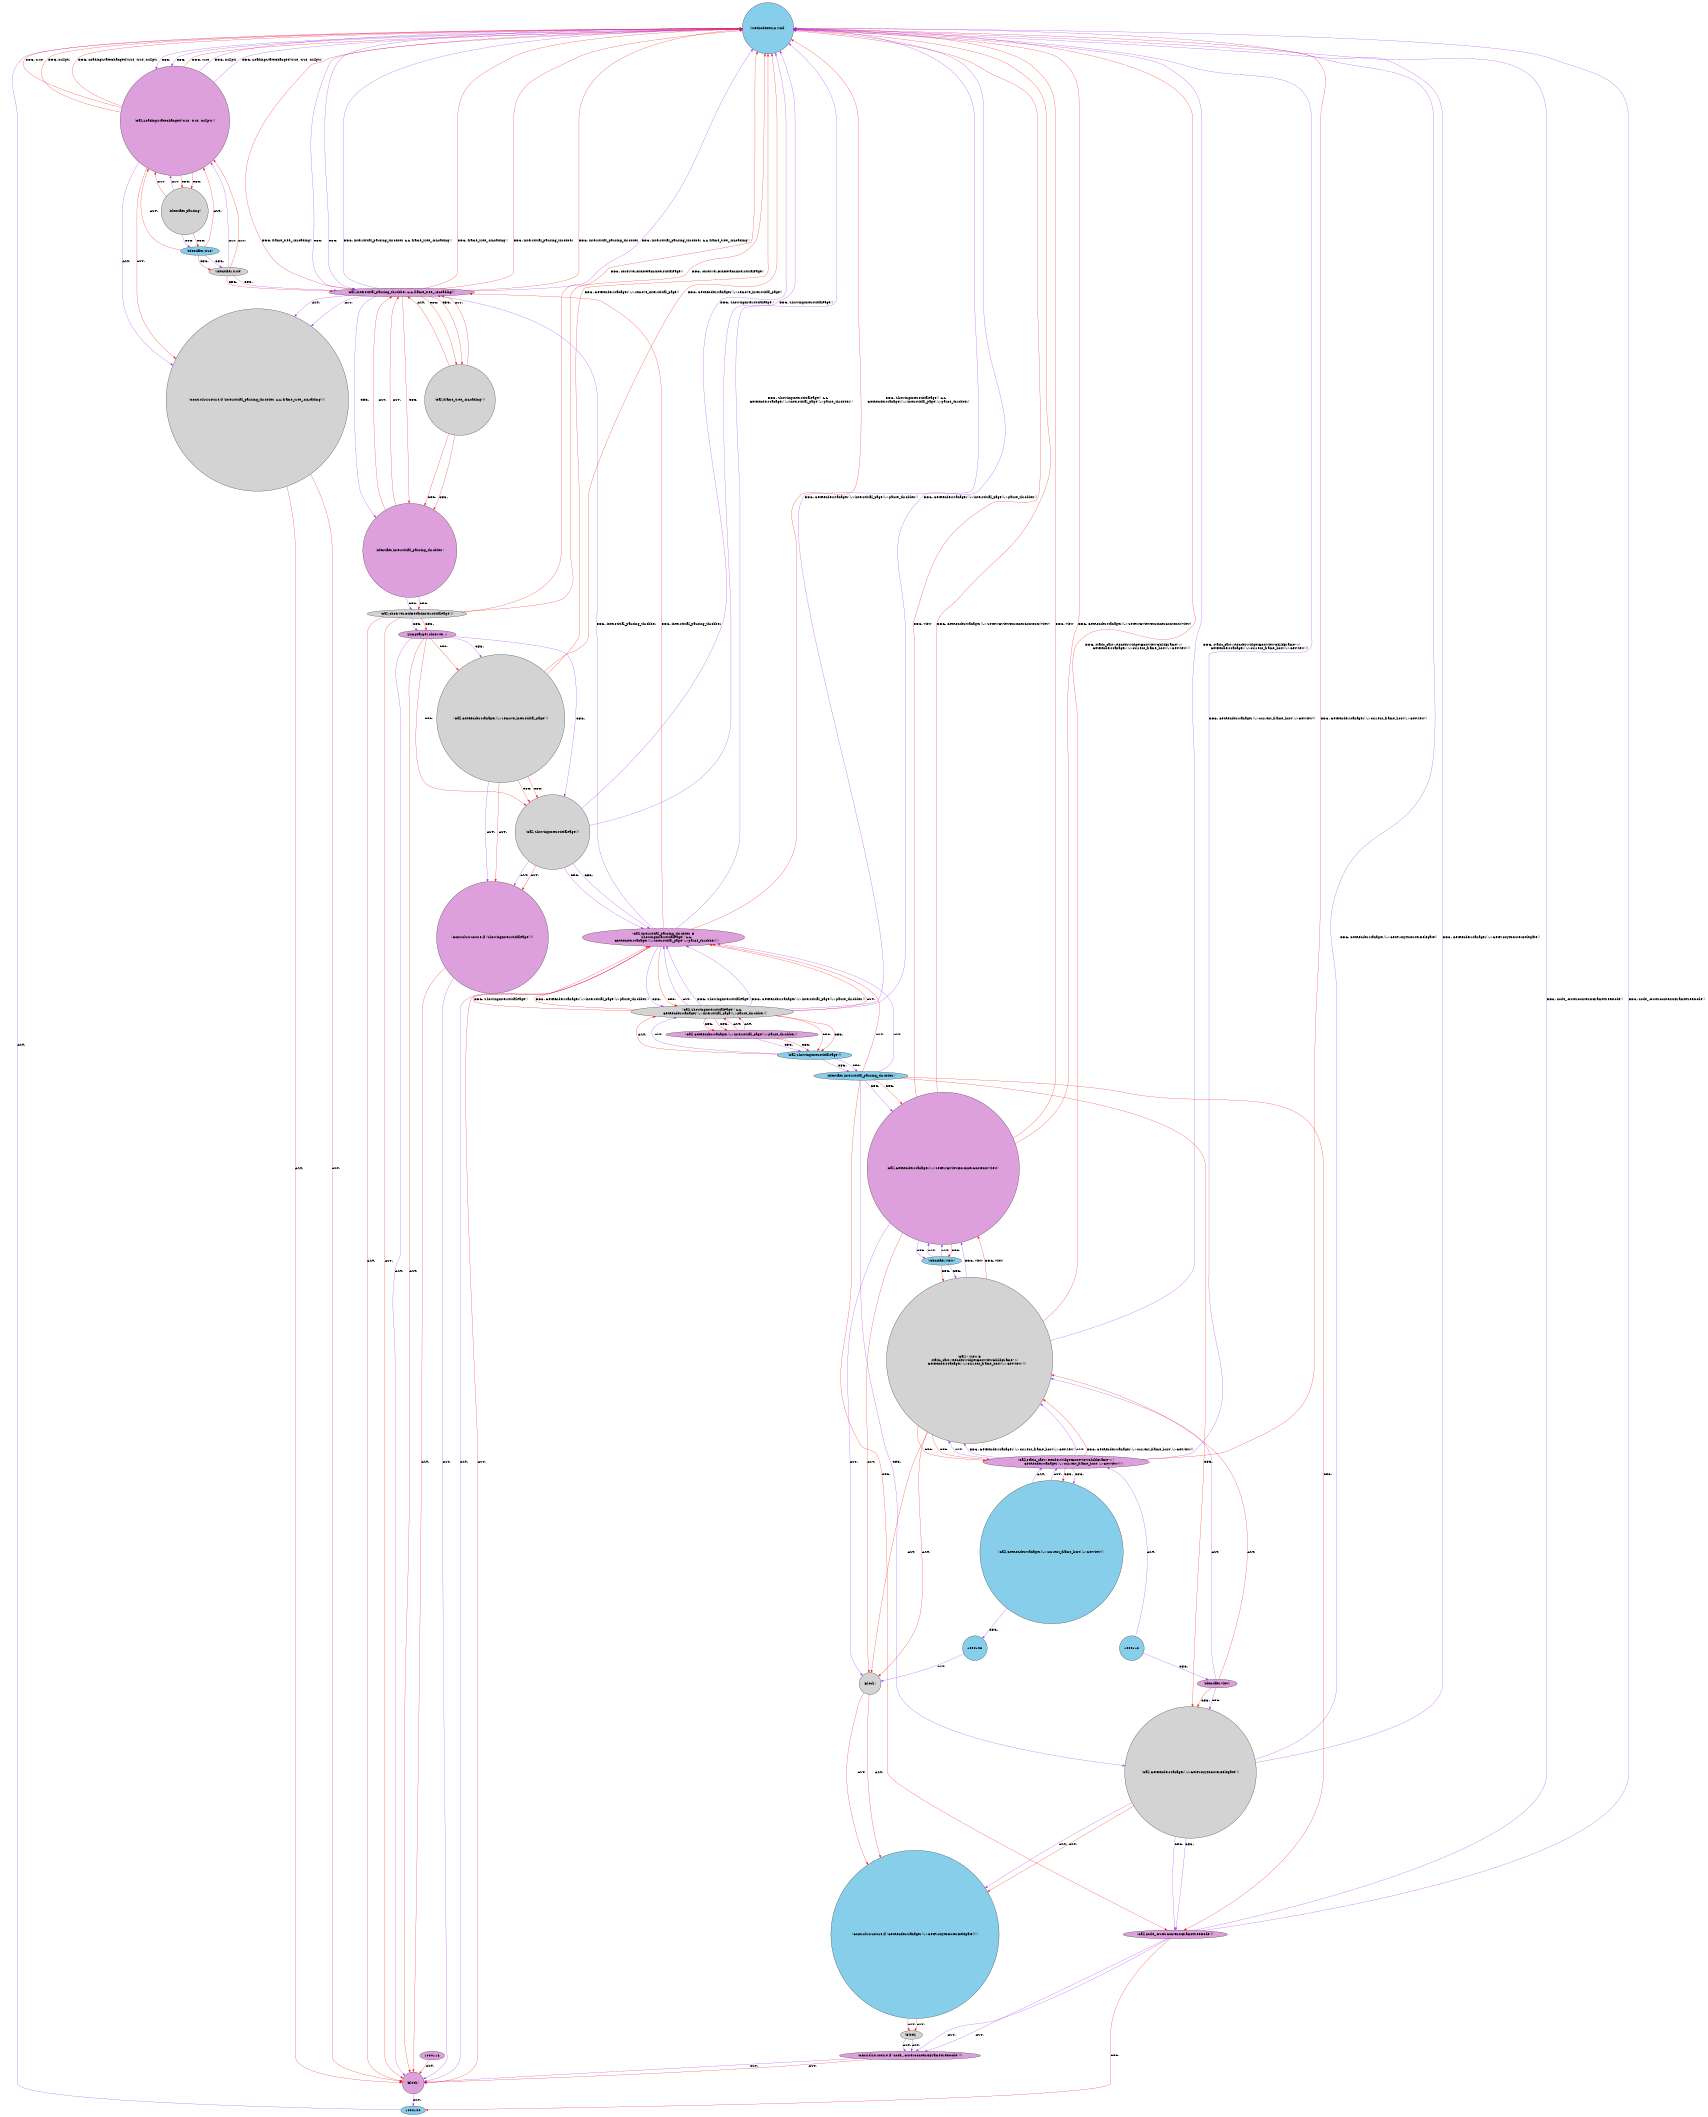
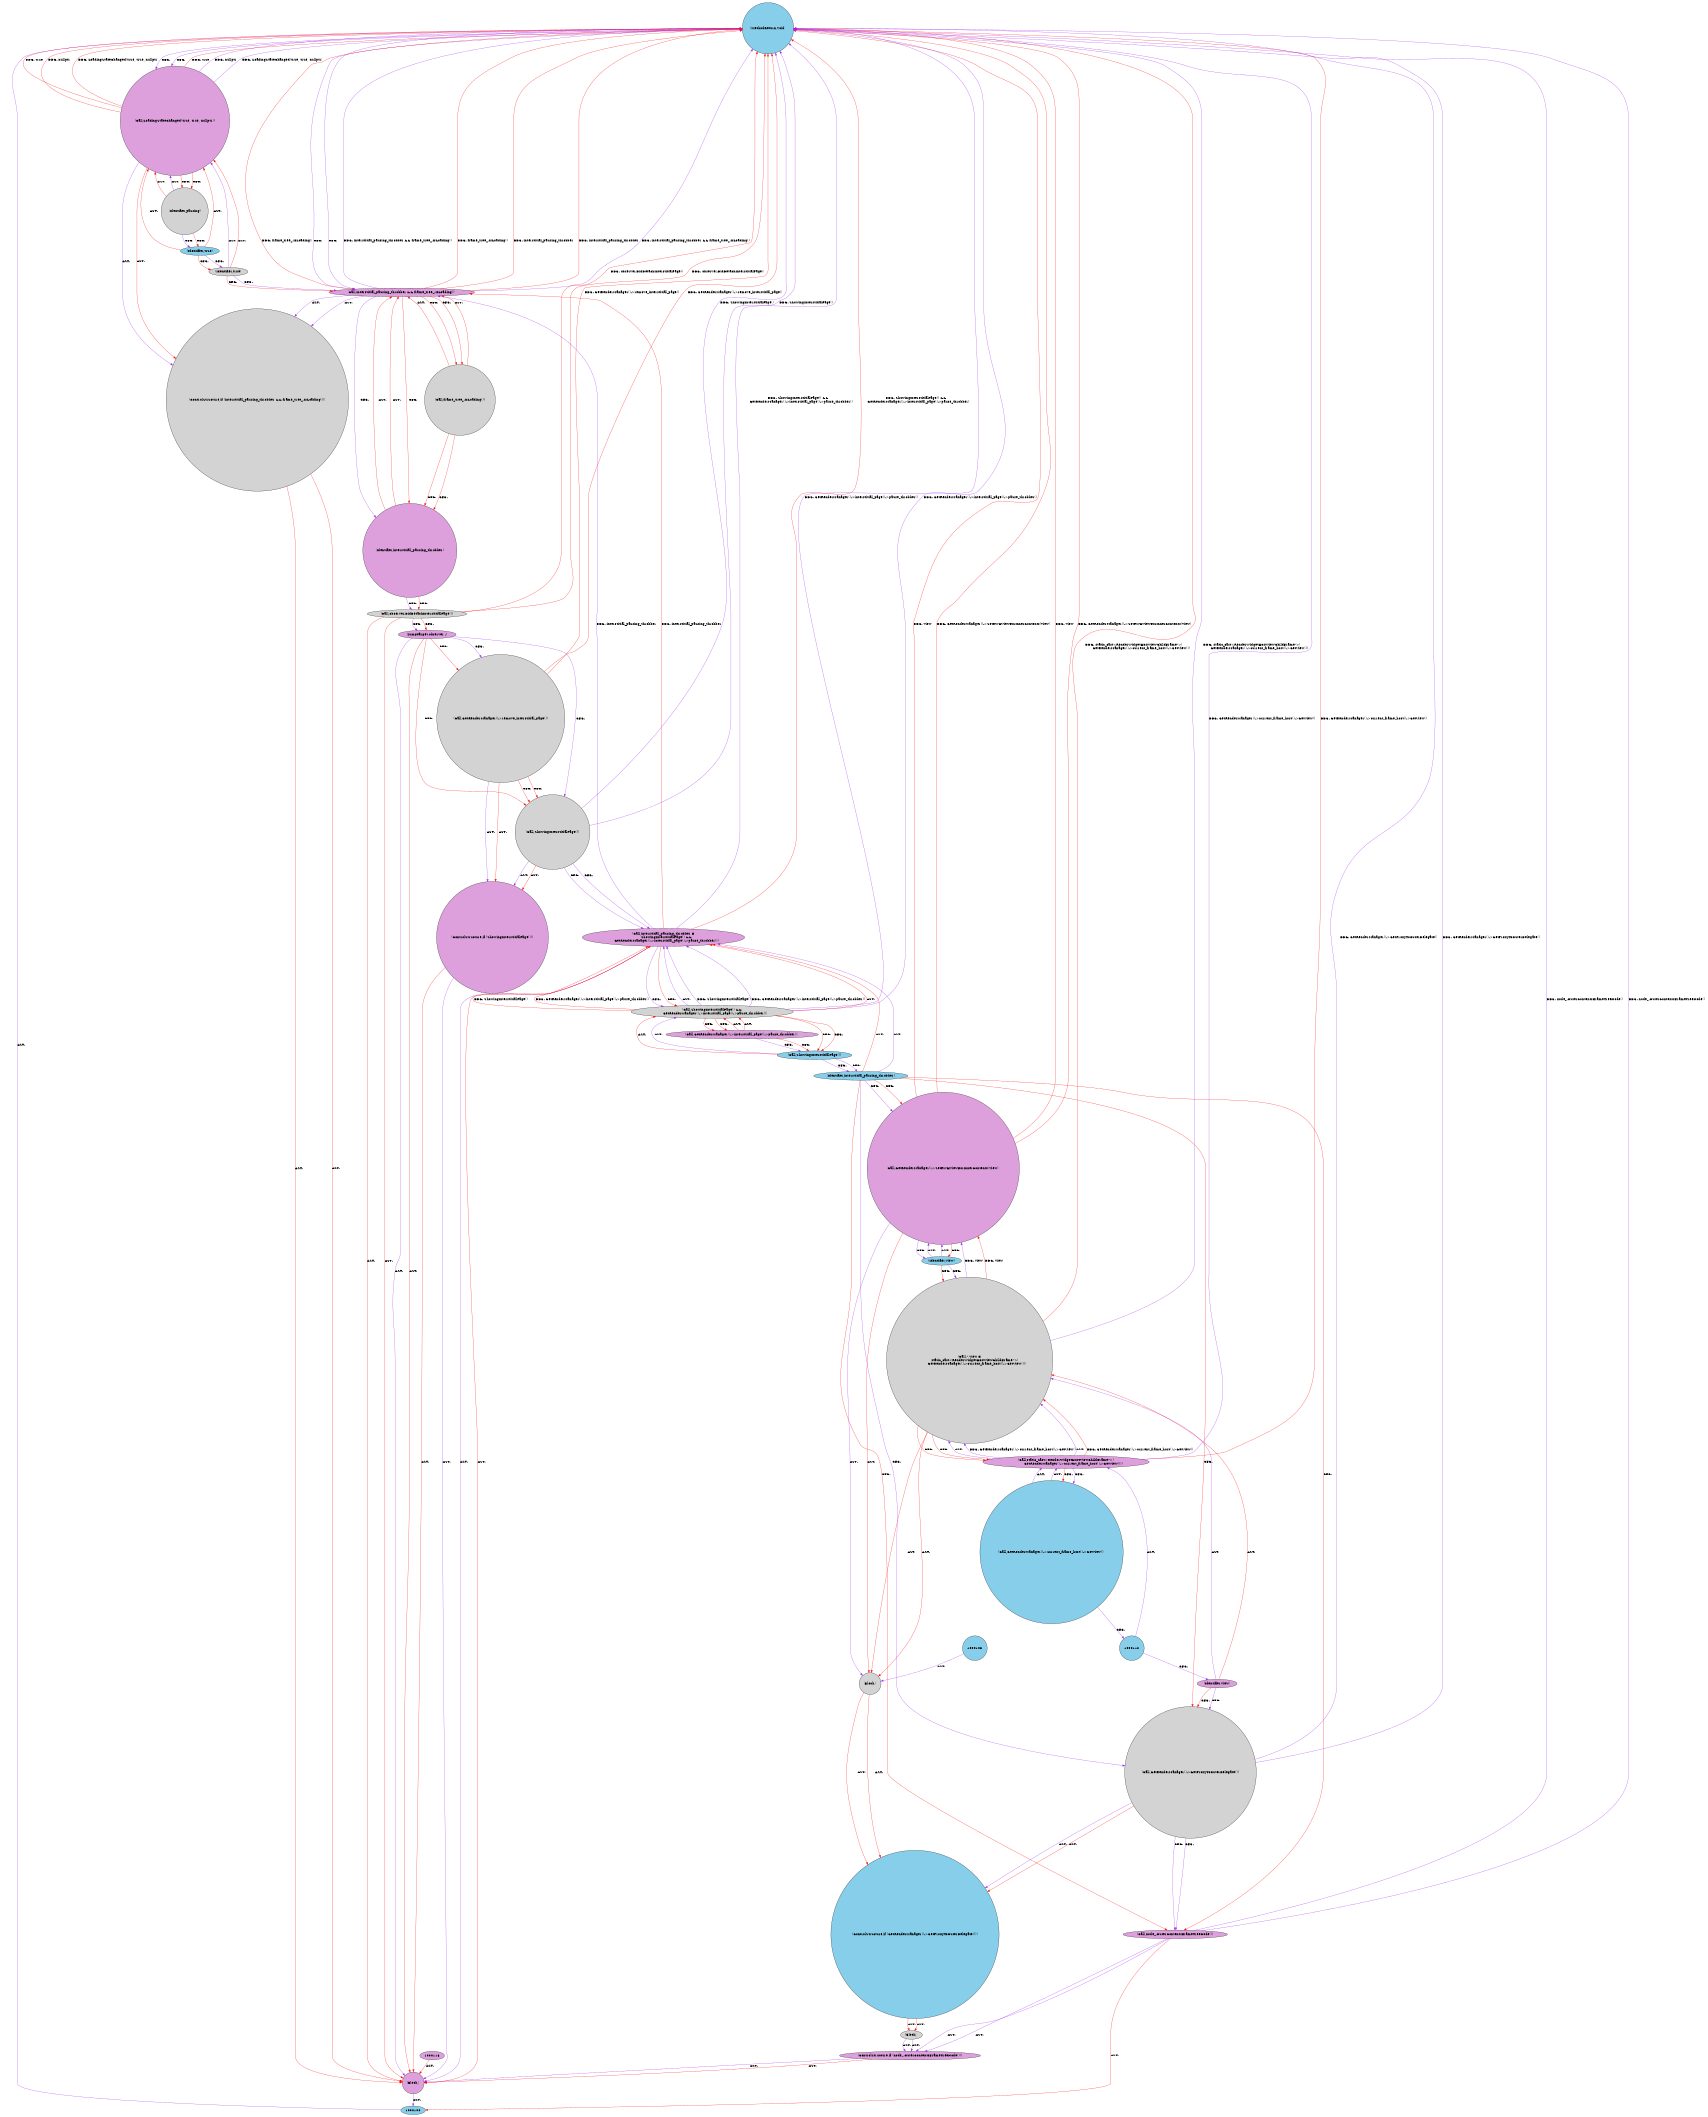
(995, 1622) -> (1110, 1622)
(1116, 2056) -> (1116, 2056)
